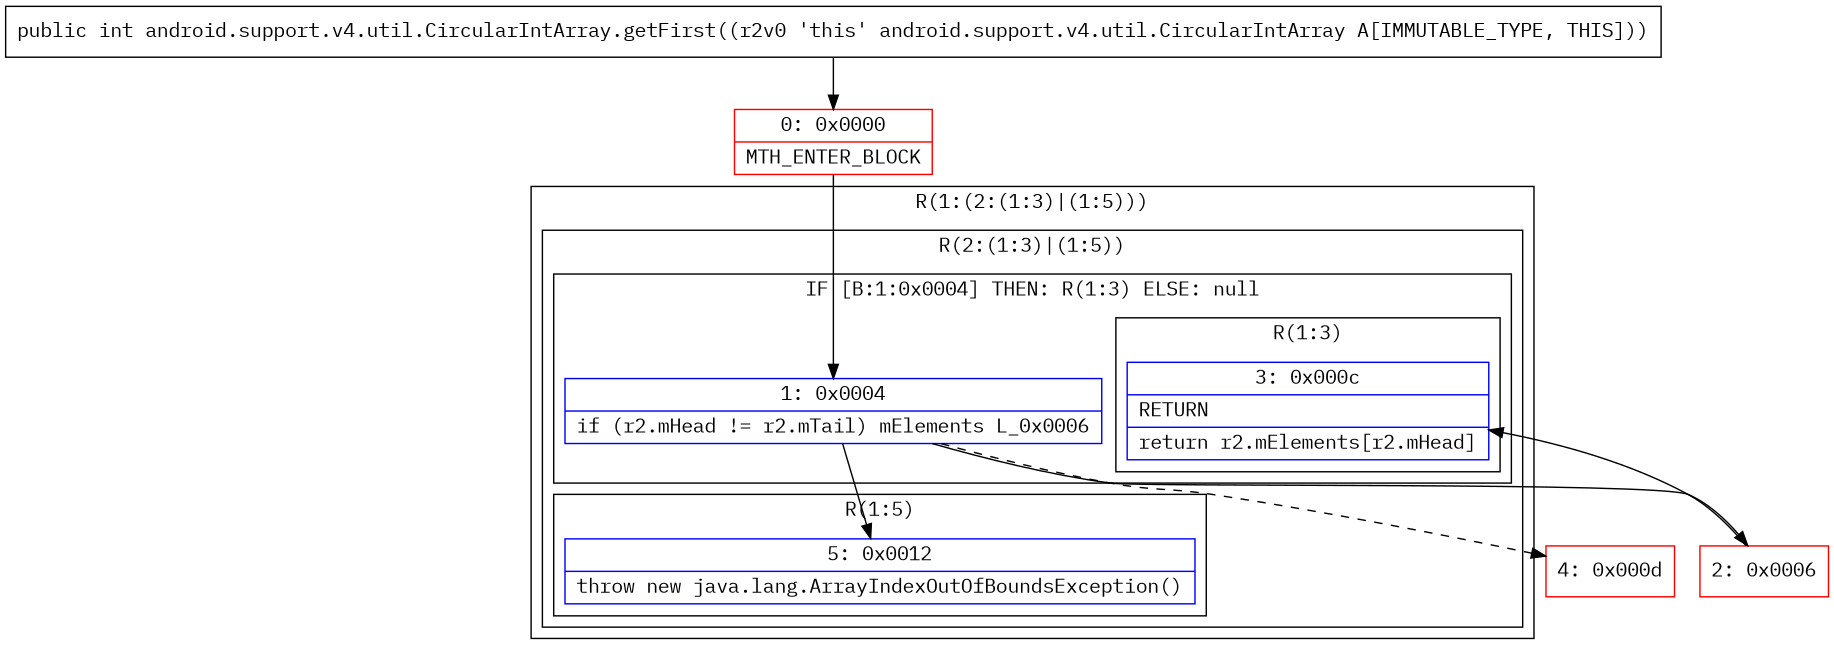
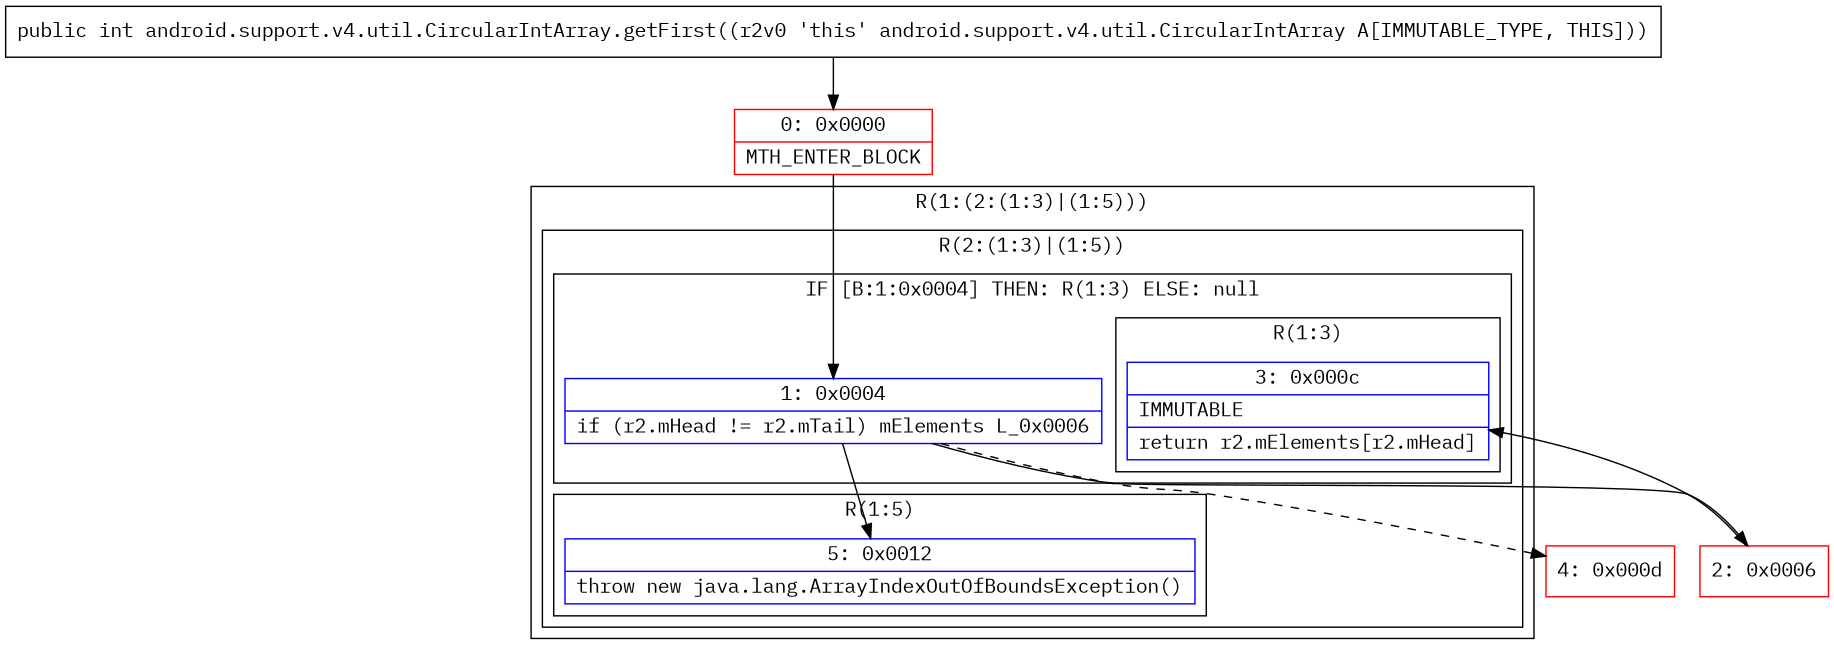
(1174, 410) -> (1191, 410)
